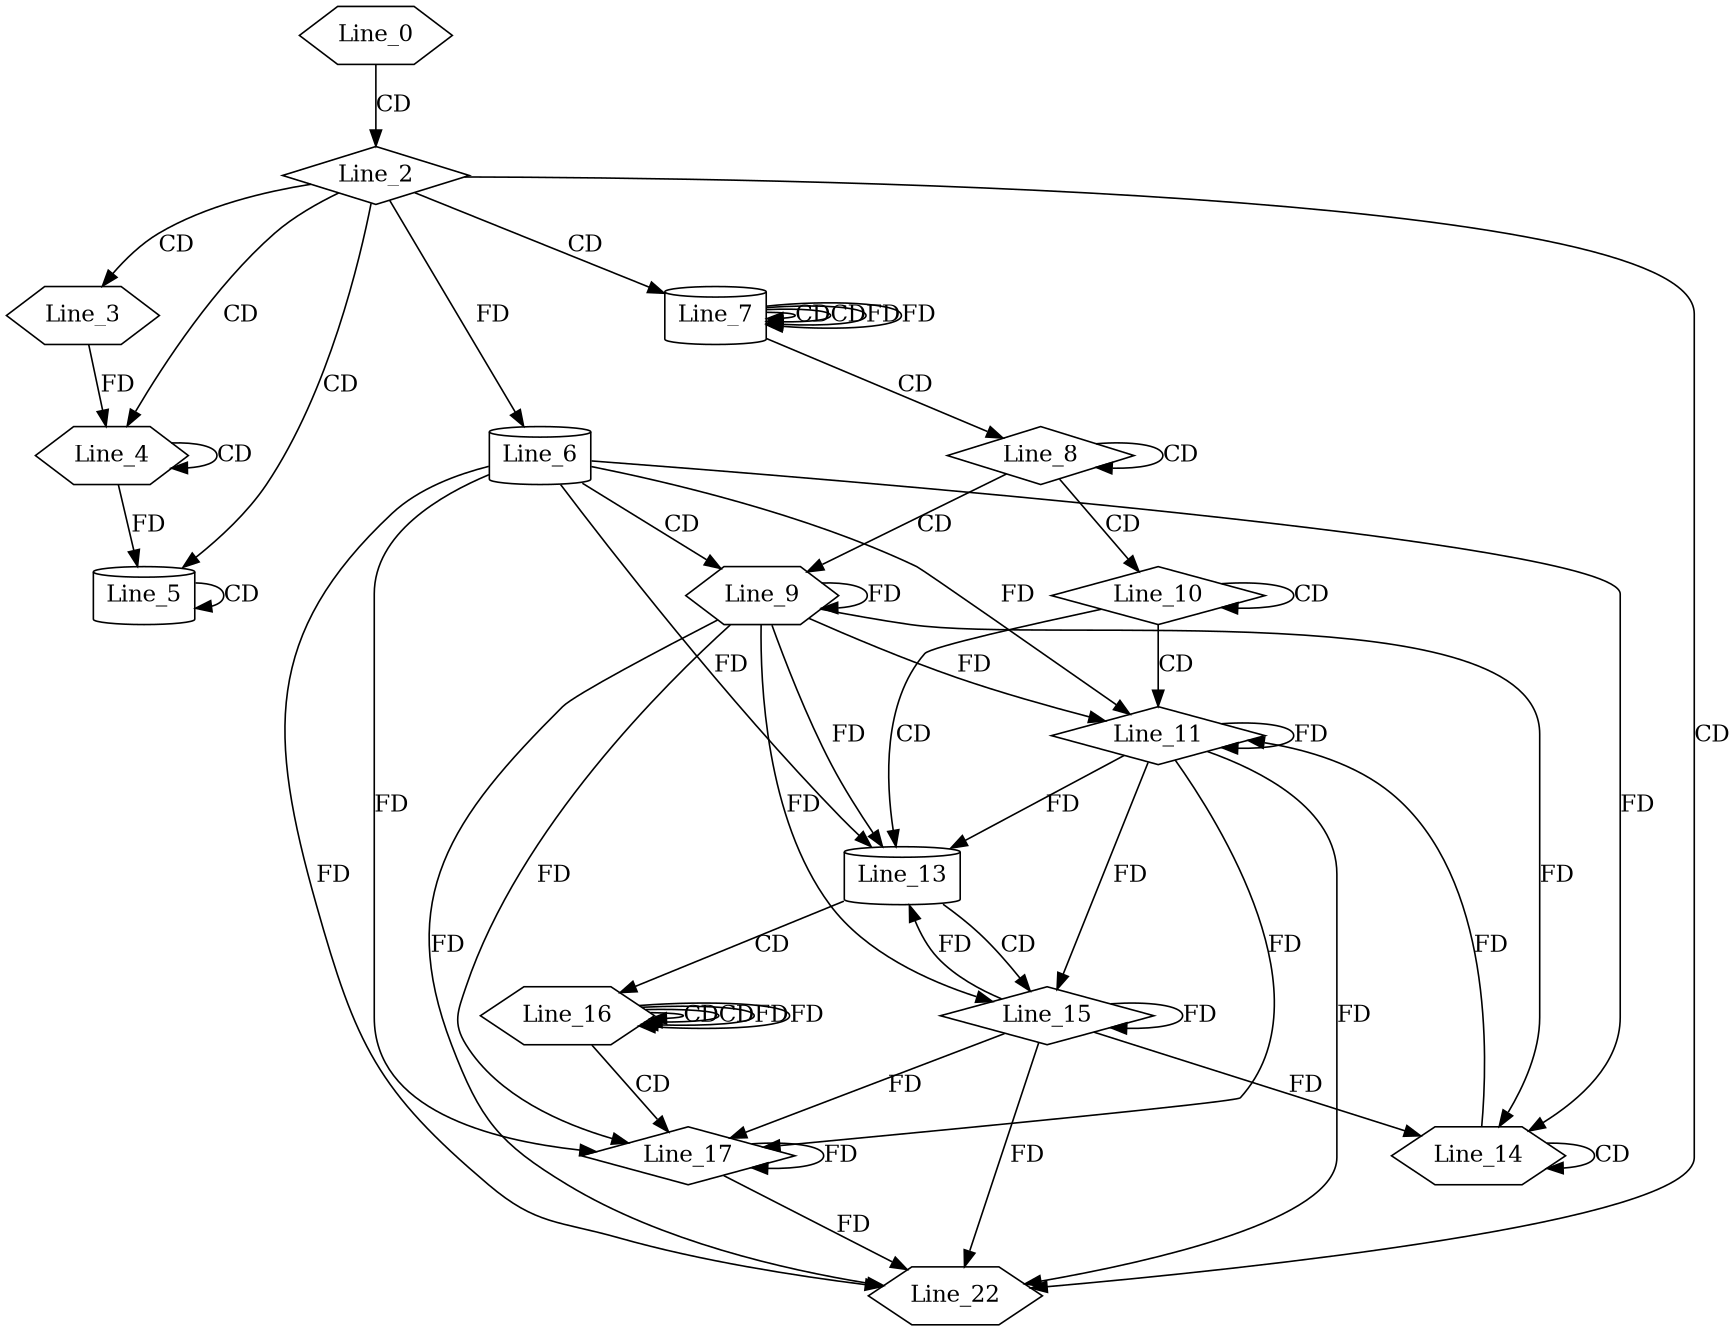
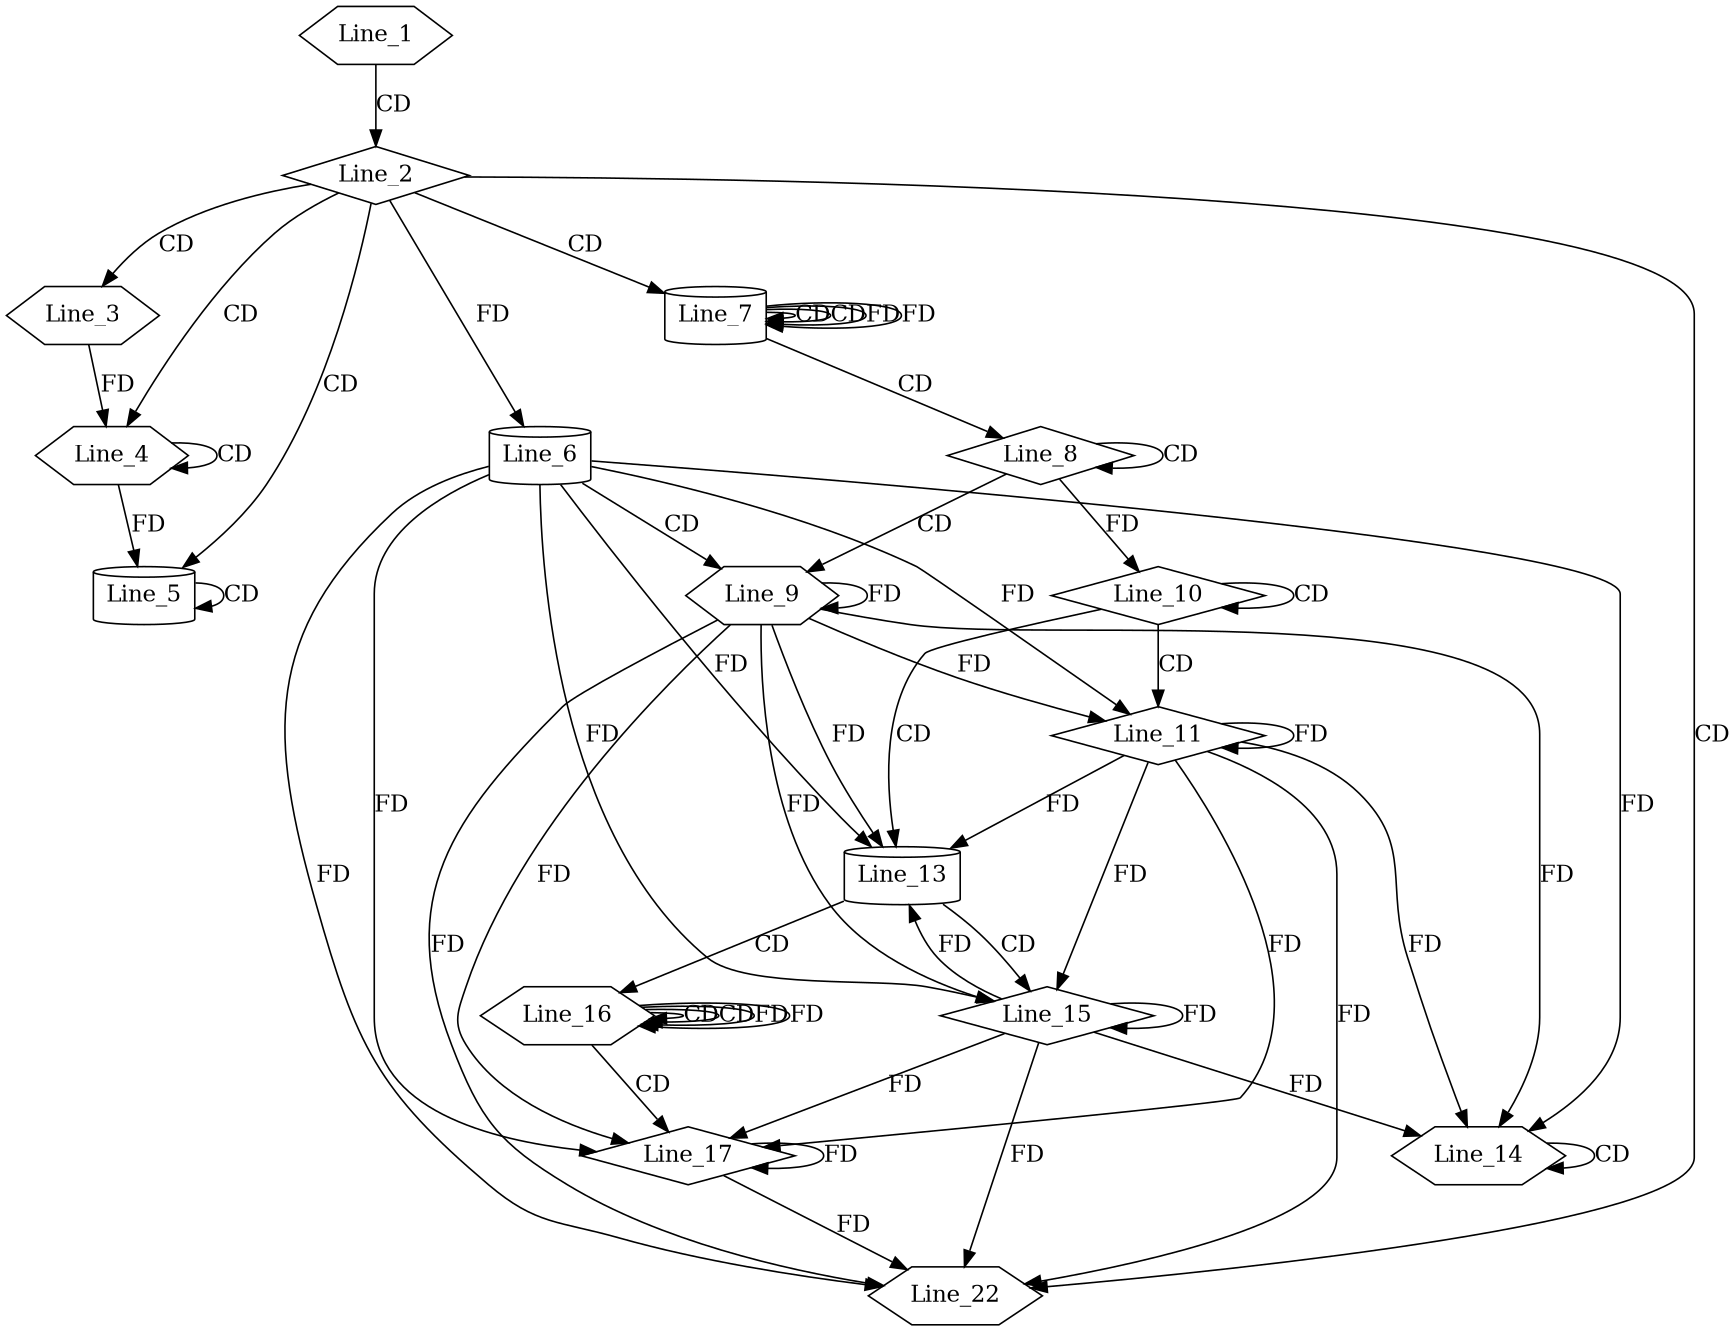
(376, 35) -> (376, 35)
(1123, 526) -> (1123, 526)
none -> (632, 865)
(1453, 882) -> (1396, 887)
